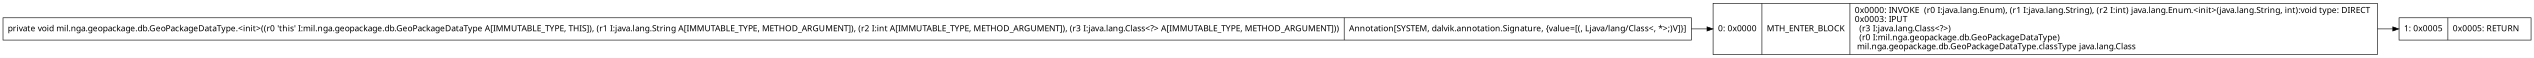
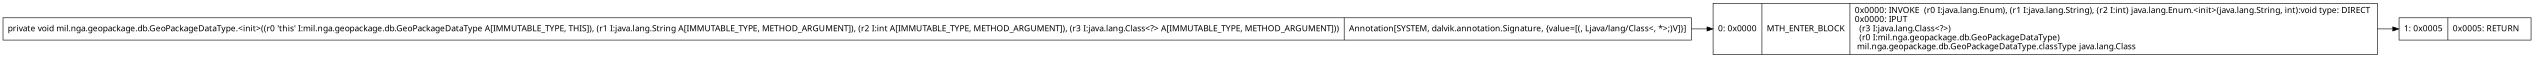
(1883, 20) -> (1883, 20)
